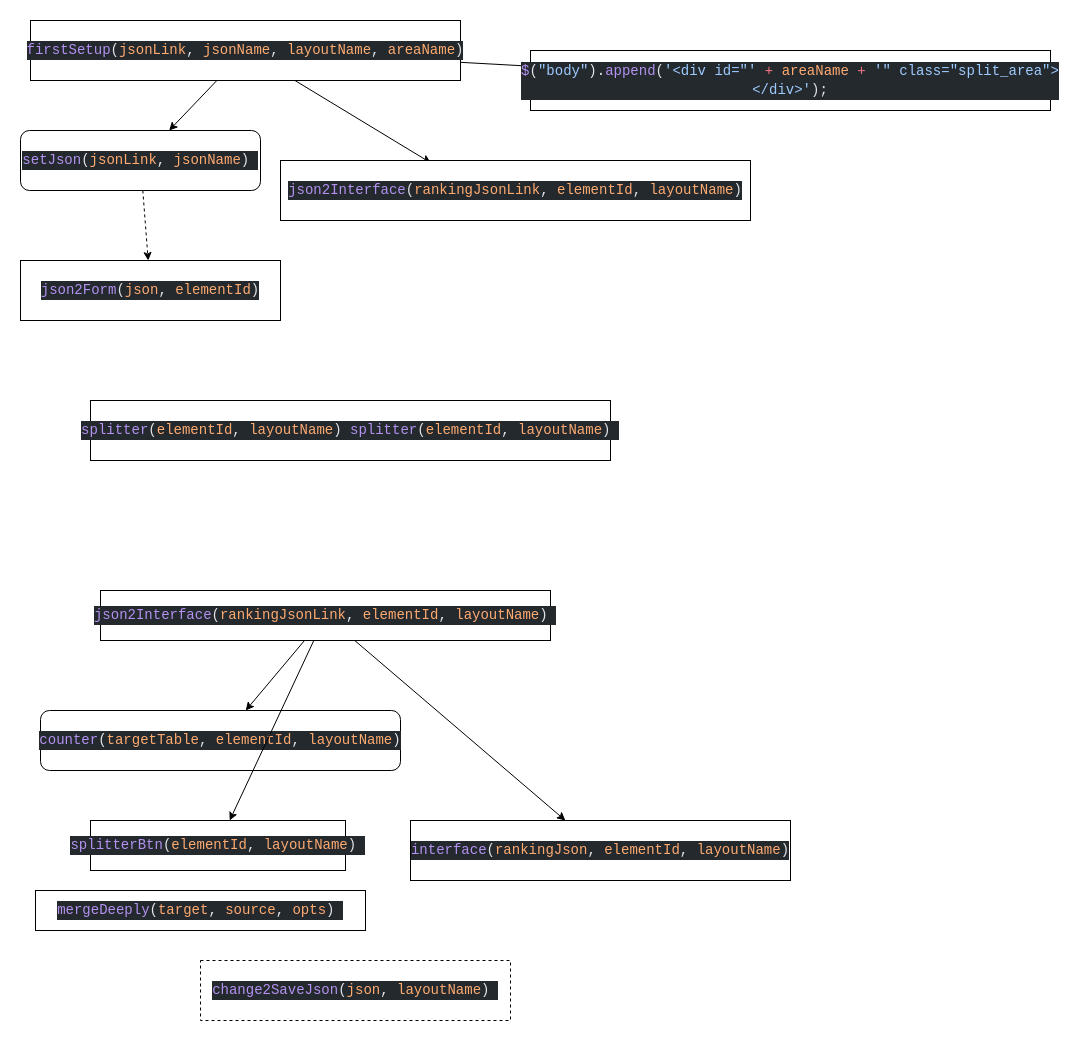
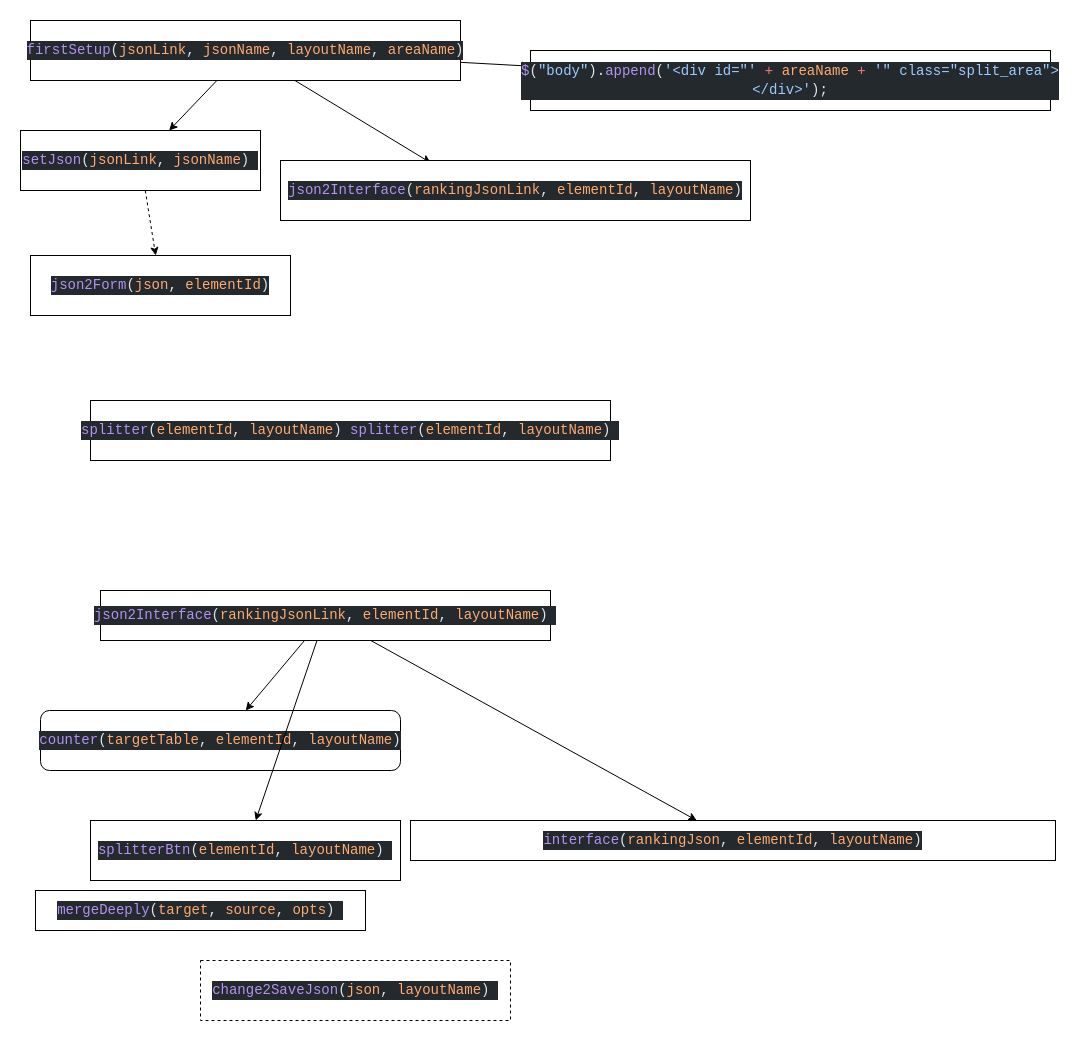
(141, 161) -> (141, 161)
(151, 291) -> (161, 286)
(218, 846) -> (246, 851)
(601, 851) -> (733, 841)
